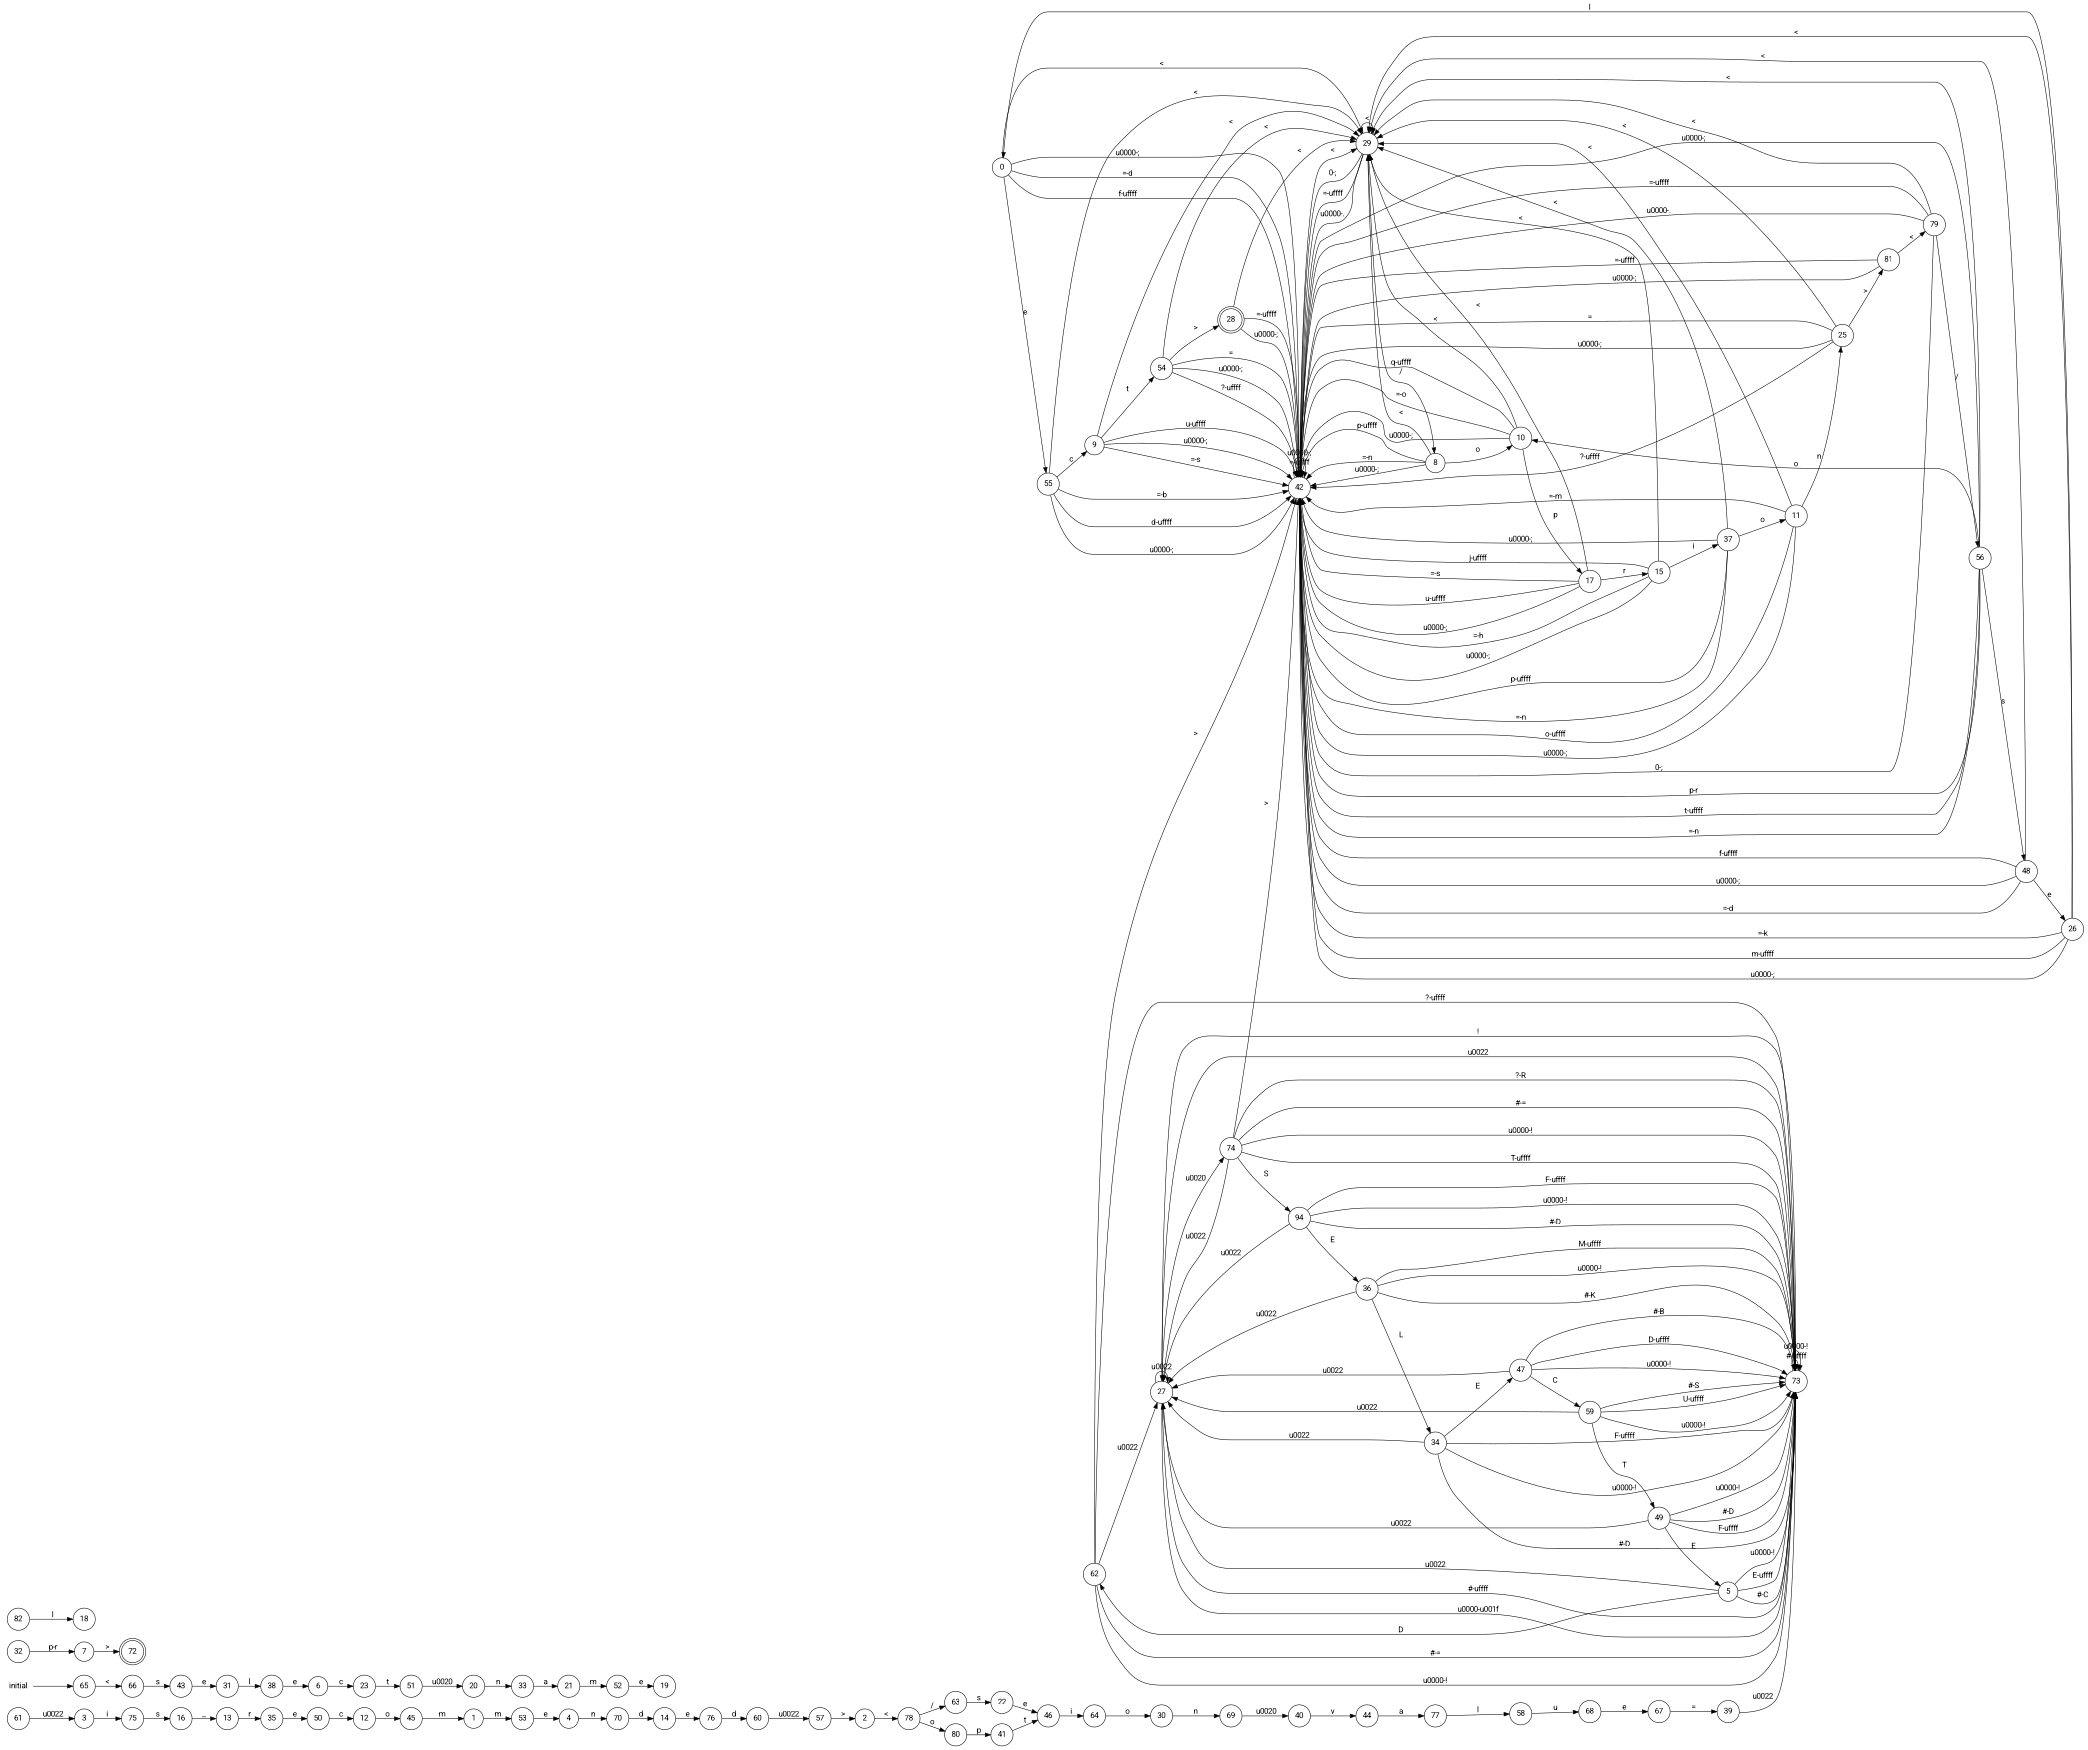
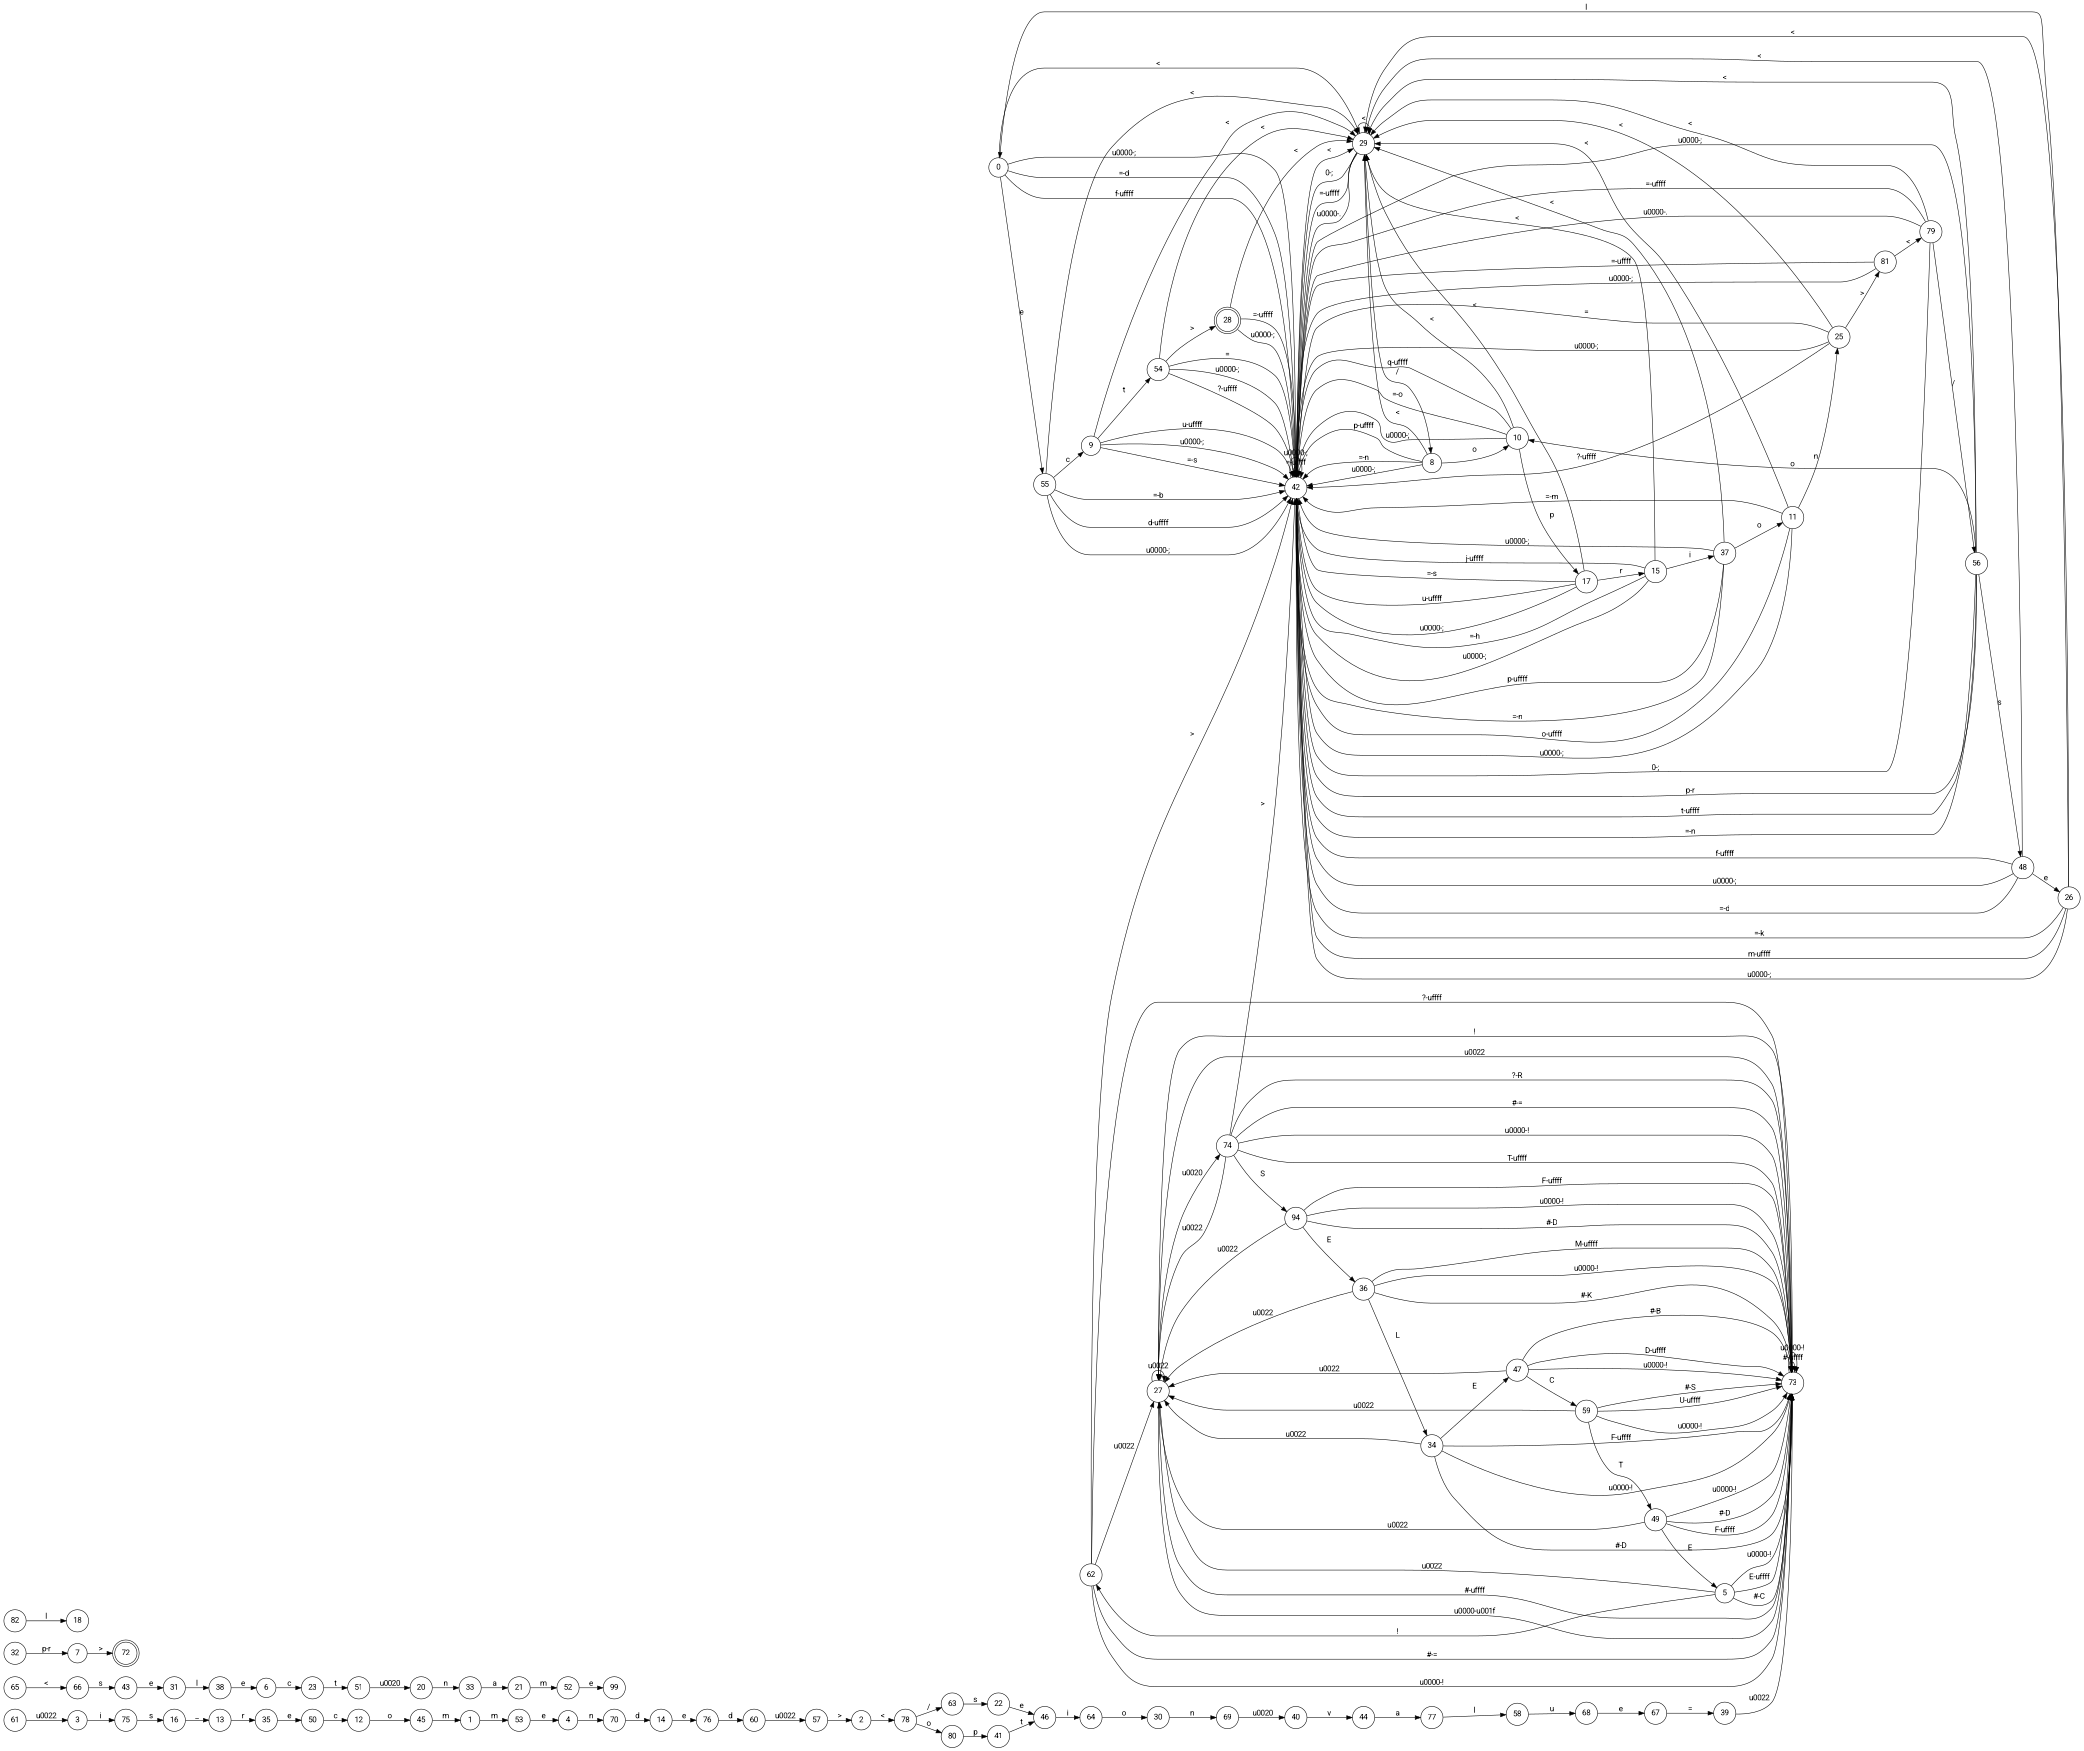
(1401, 1630) -> (1398, 1632)
(18, 1686) -> none
(665, 1686) -> (614, 1688)
